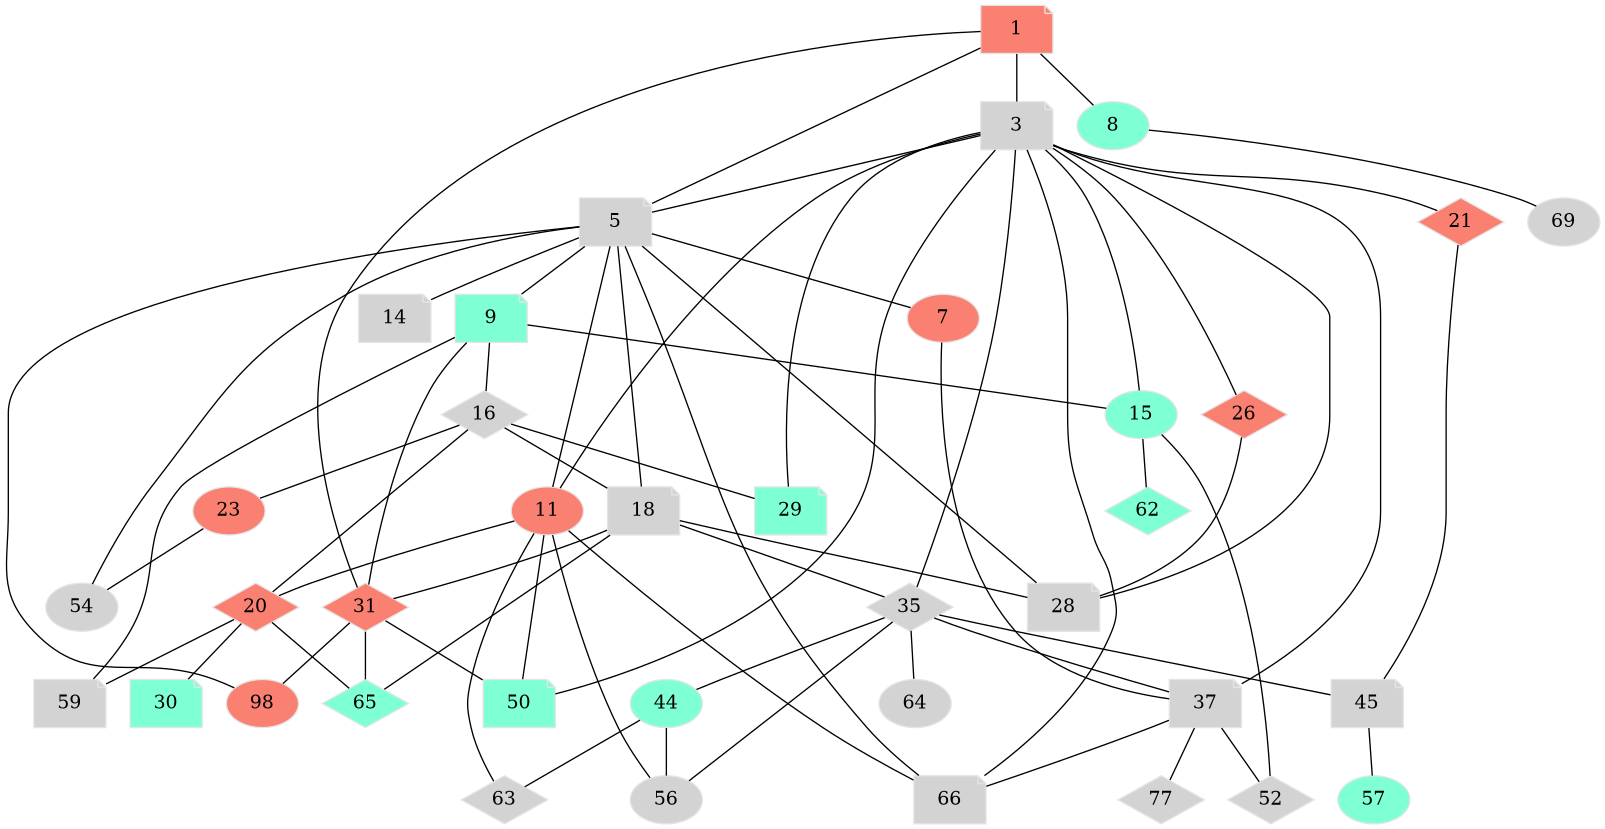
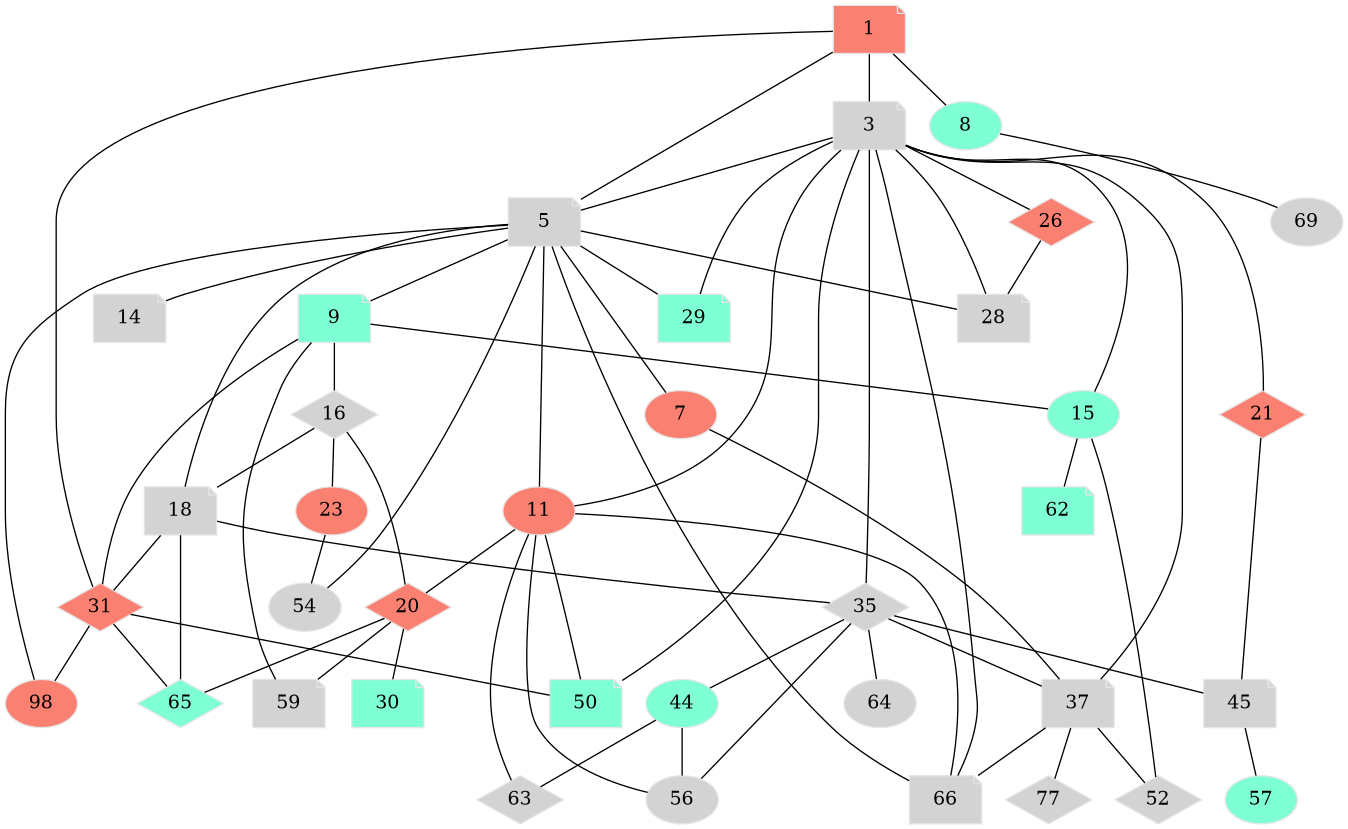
(627, 459) -> (619, 270)
(1148, 511) -> (1058, 511)
(854, 559) -> none
